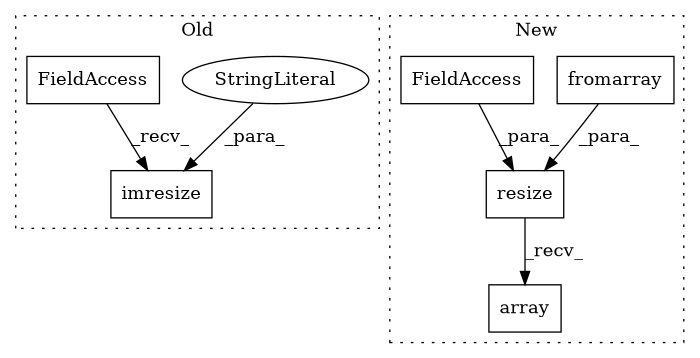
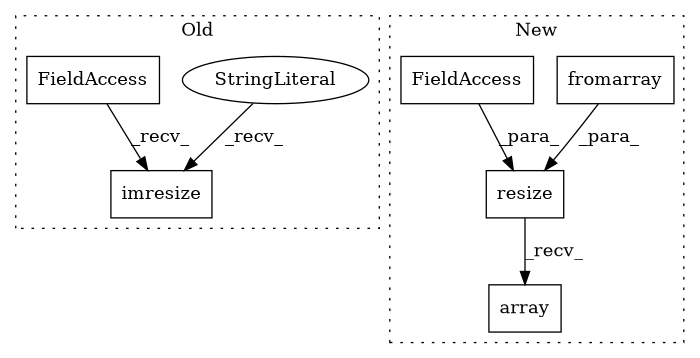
(255, 137) -> (255, 137)
